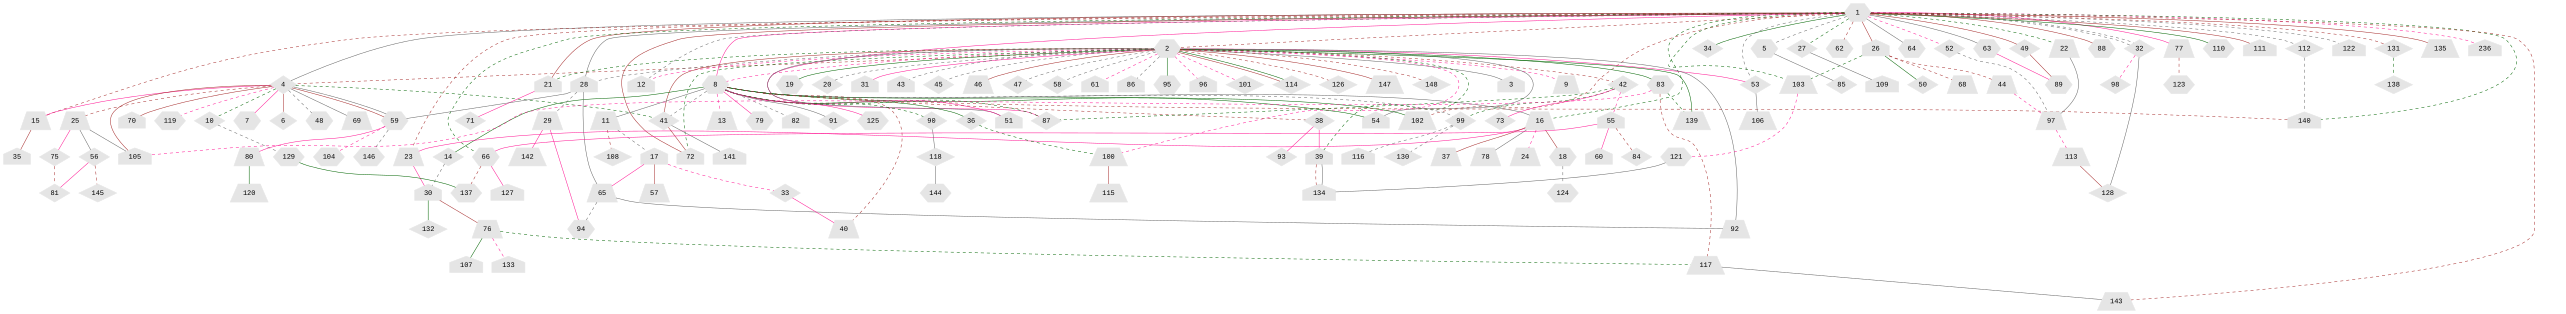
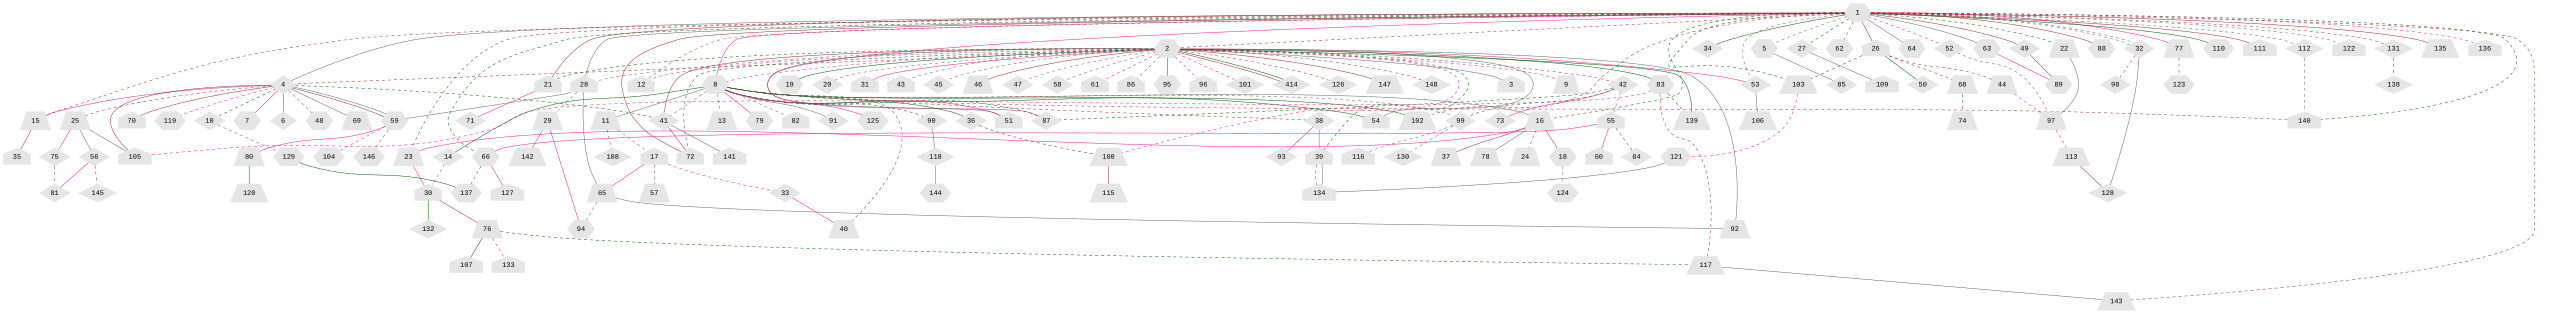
(2485, 49) -> (2485, 49)
(1292, 85) -> (1292, 85)
none -> (1962, 121)
(654, 174) -> (654, 174)
